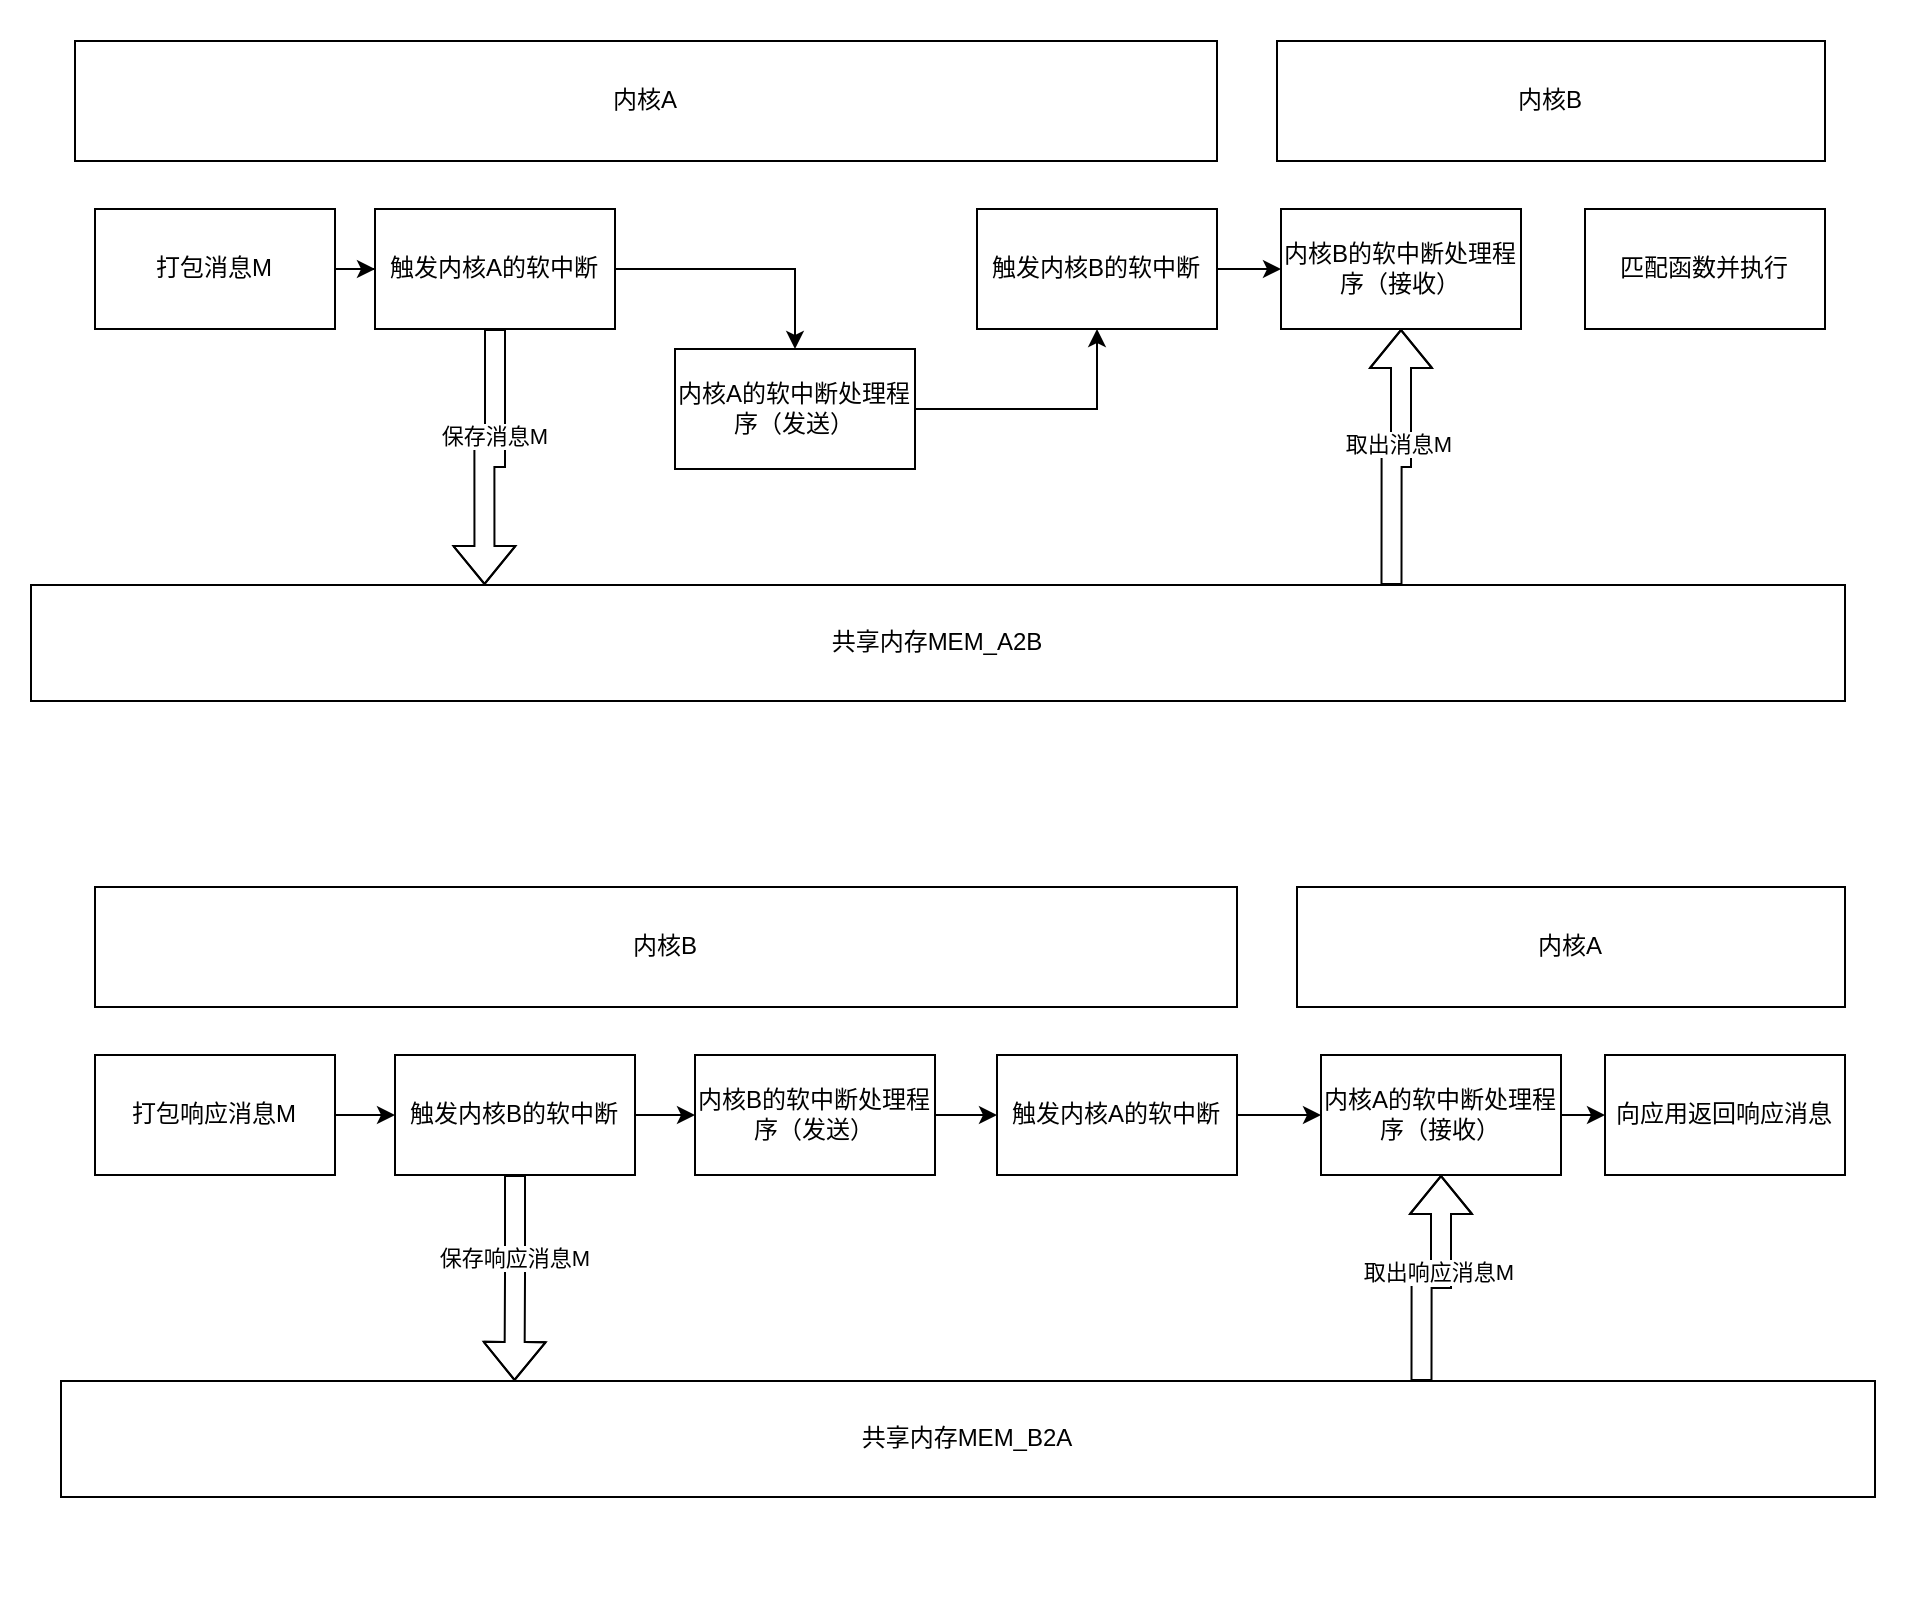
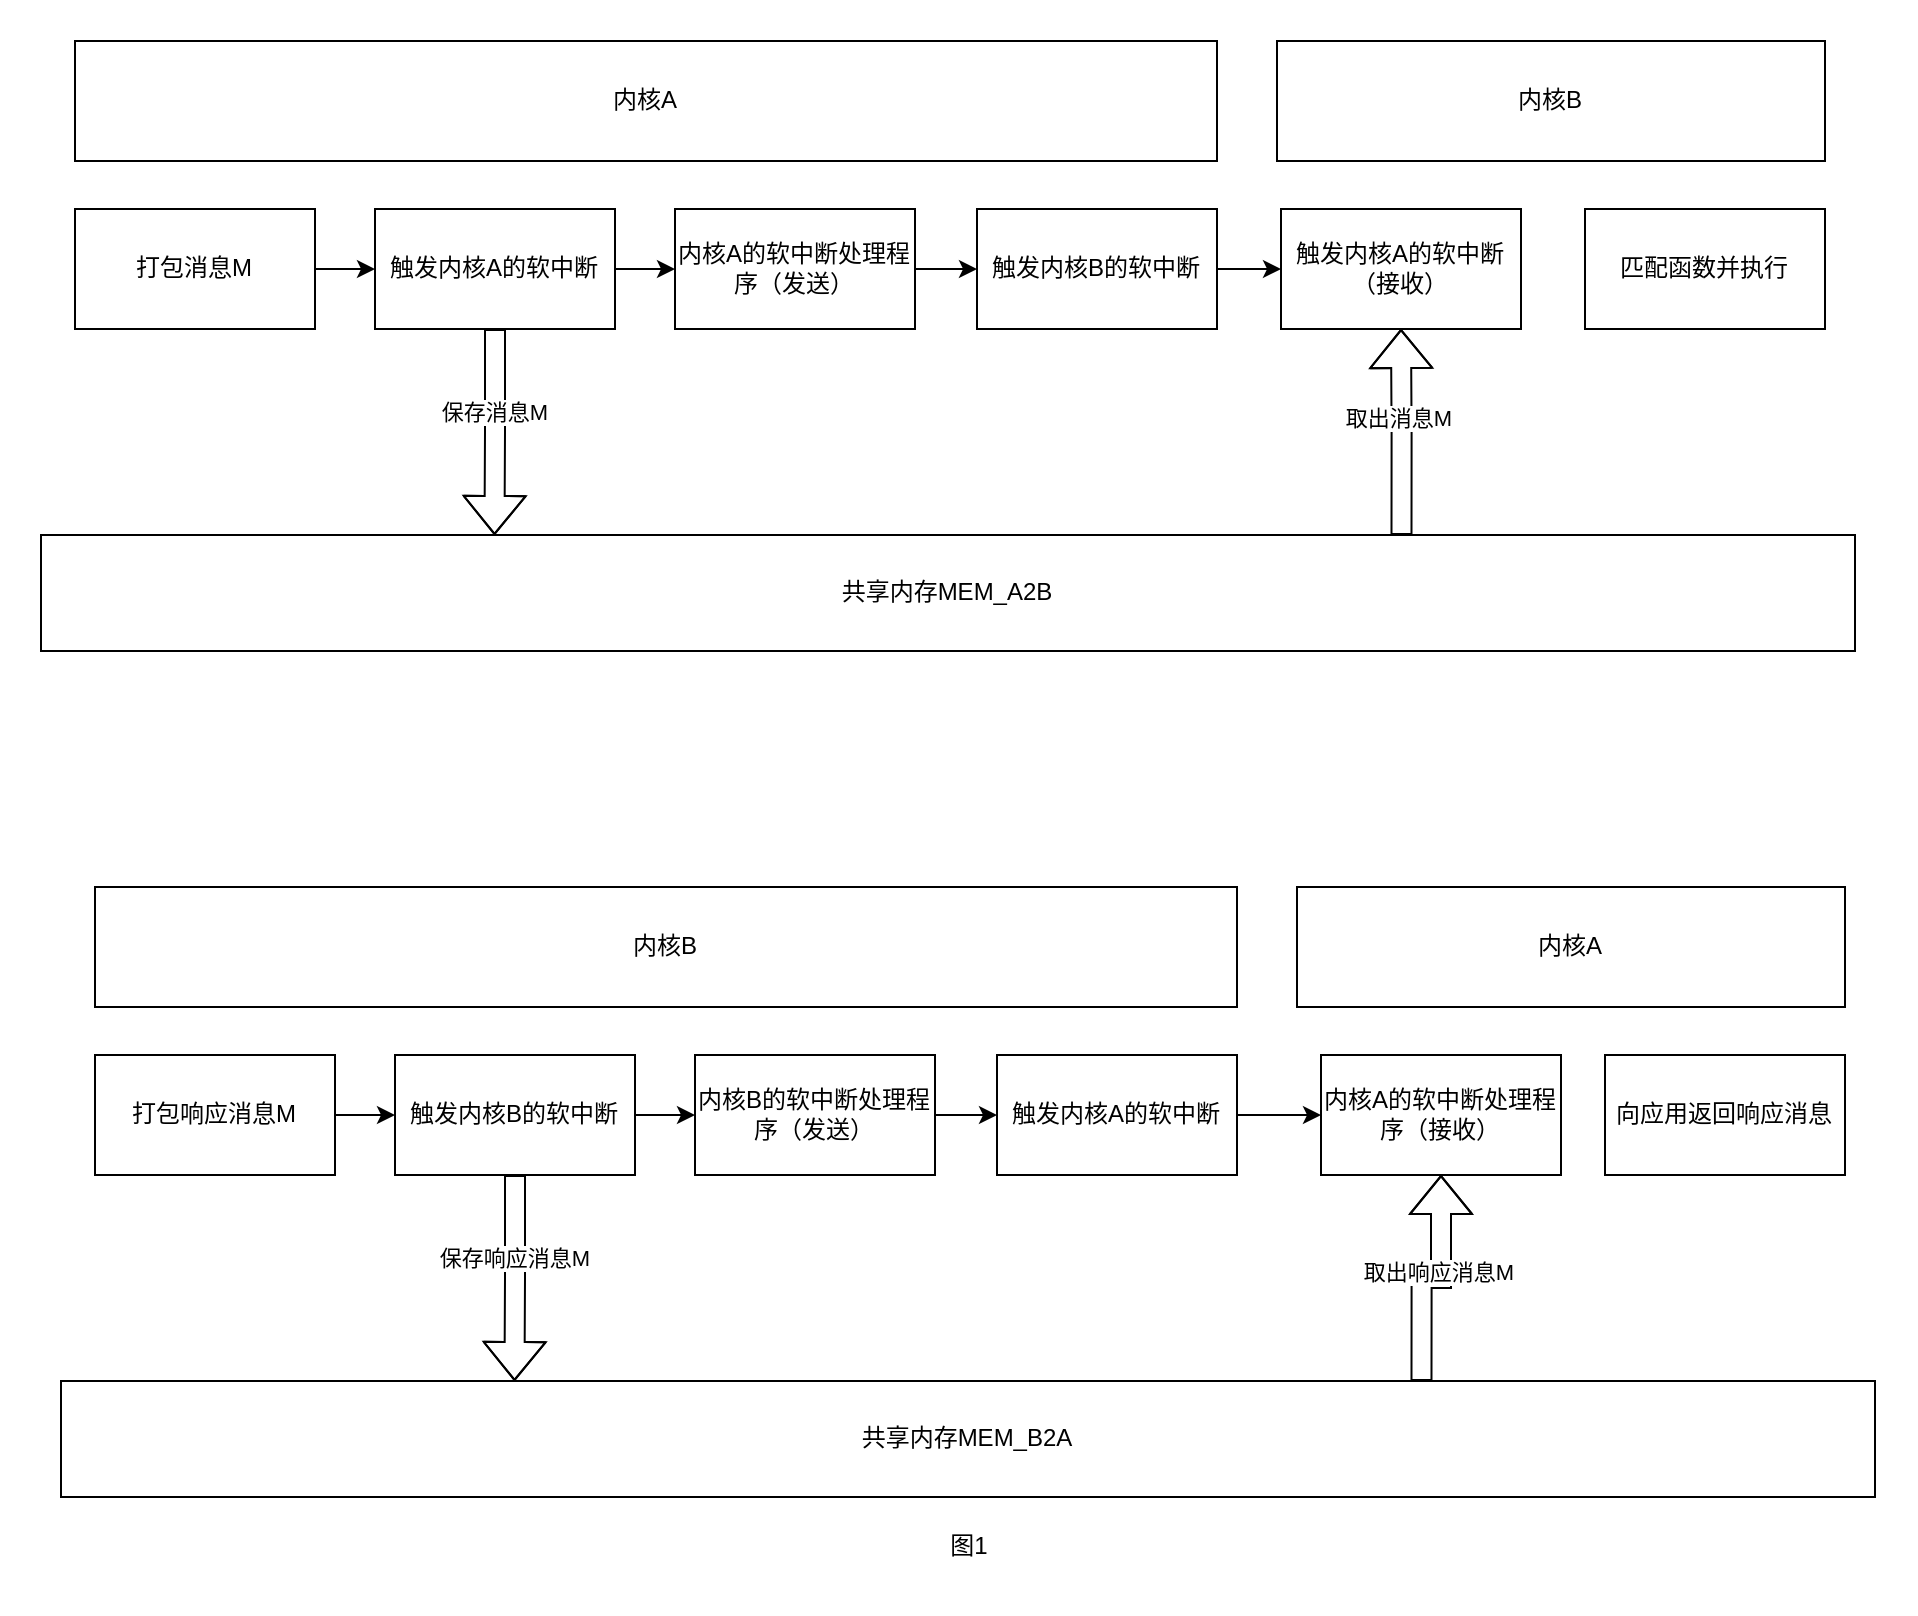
(215, 269) -> (195, 269)
(1401, 269) -> (1401, 269)
(795, 409) -> (795, 269)
(938, 643) -> (948, 593)
(1590, 1115) -> none
none -> (968, 1547)
